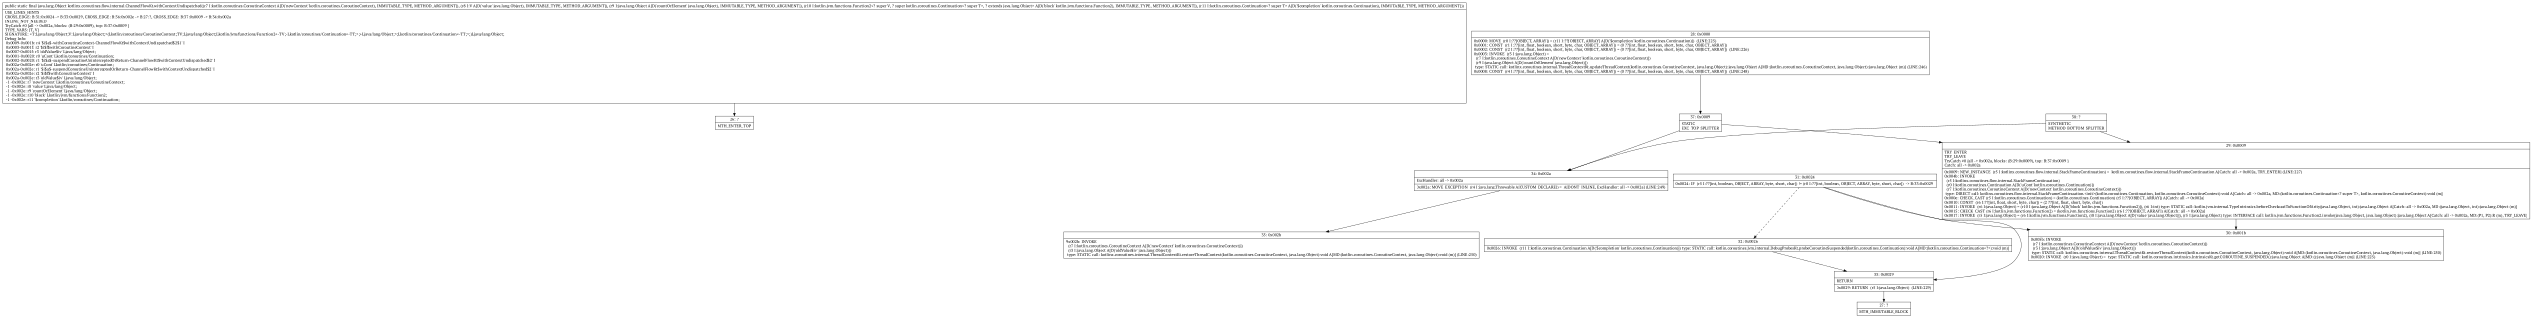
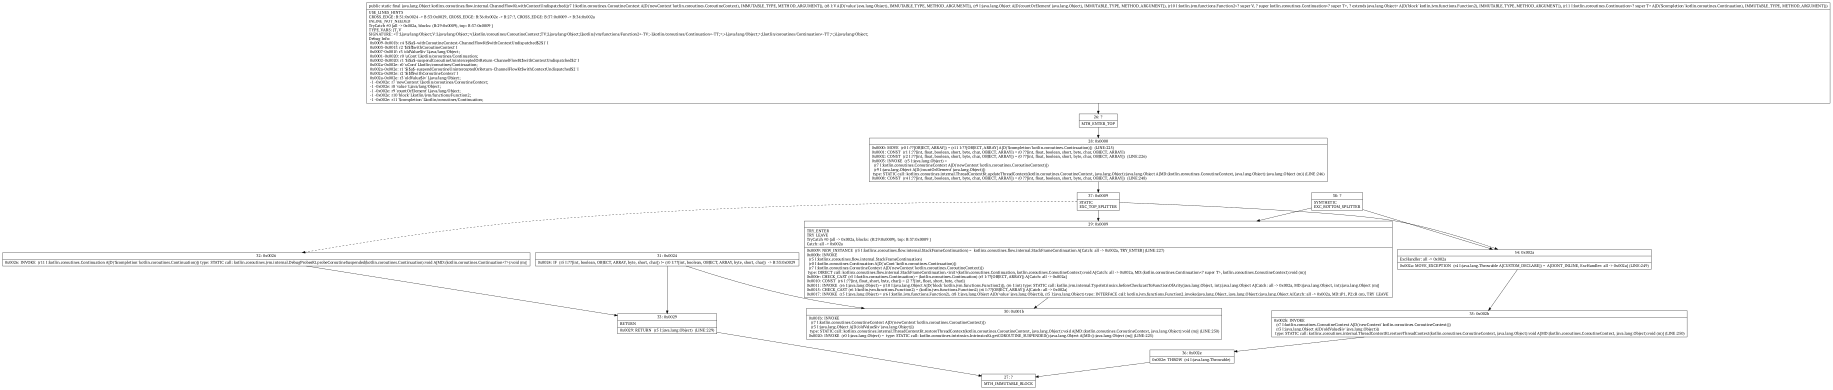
(2076, 128) -> (1337, 207)
none -> (1098, 131)
(1961, 176) -> (823, 255)
(1777, 212) -> (690, 210)
(2047, 240) -> (825, 318)
(1083, 242) -> (1291, 320)
none -> (1192, 357)
